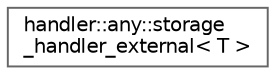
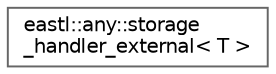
(138, 37) -> (138, 37)
